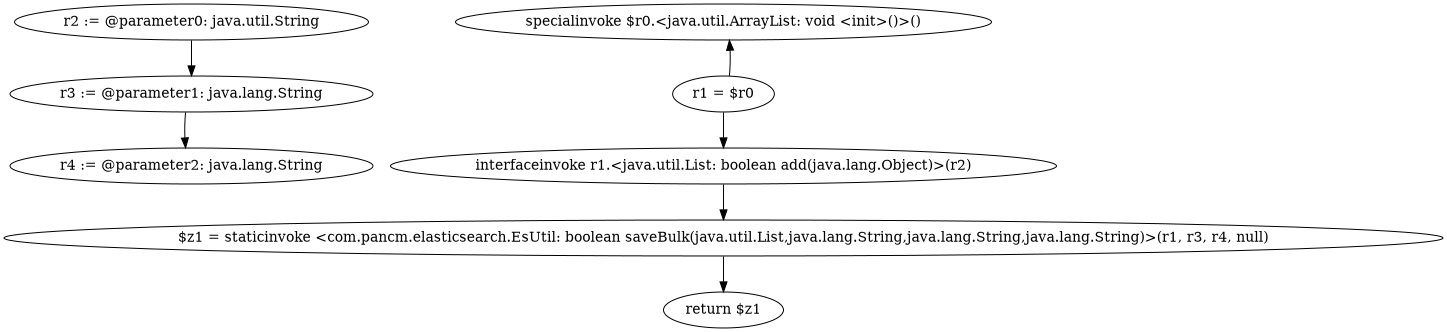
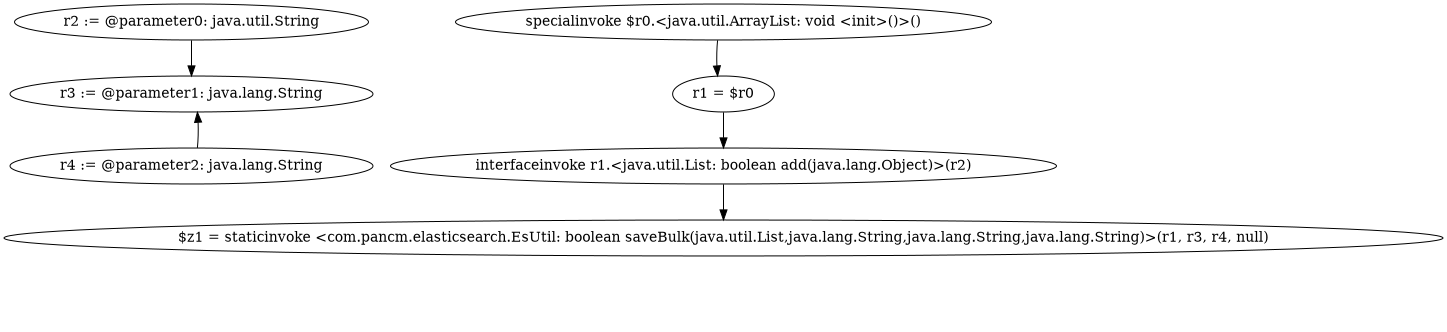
(730, 63) -> (717, 53)
(185, 125) -> (198, 135)
(724, 310) -> none
